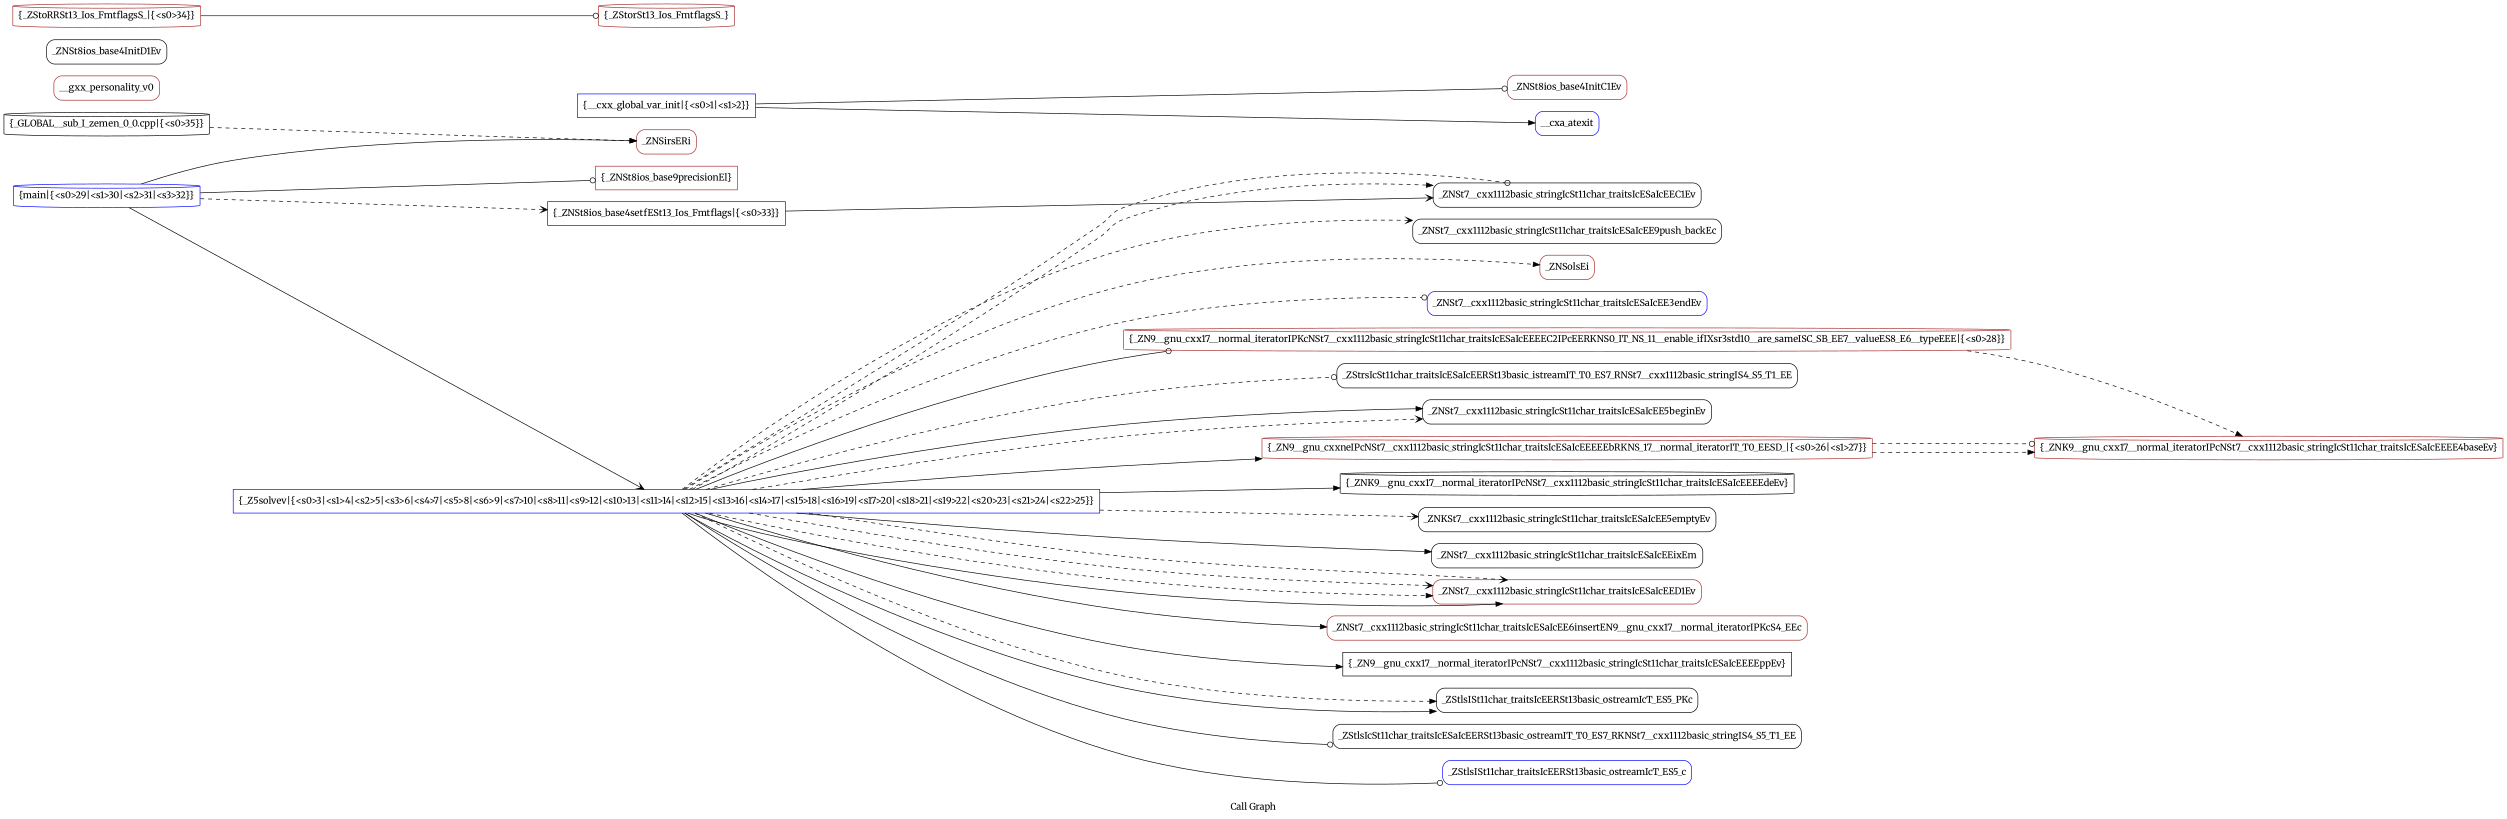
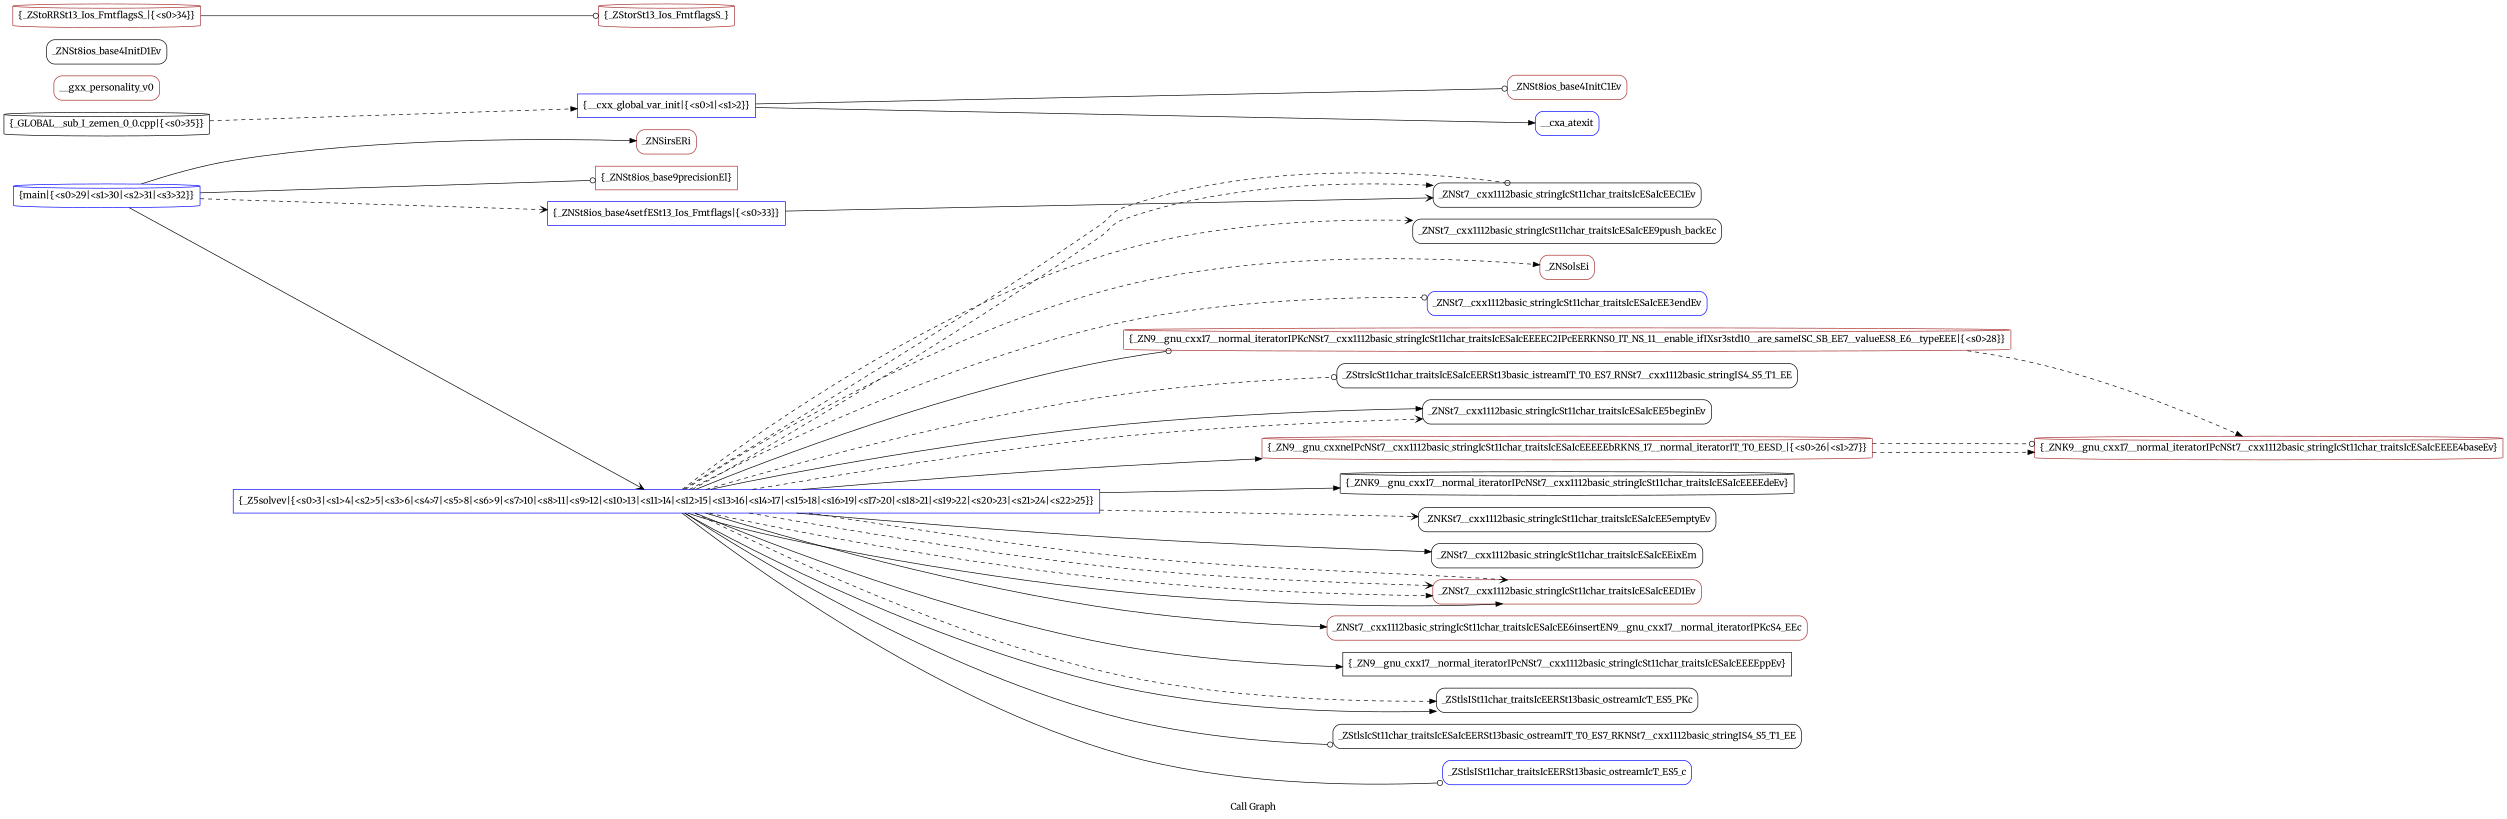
(420, 134) -> (390, 115)
